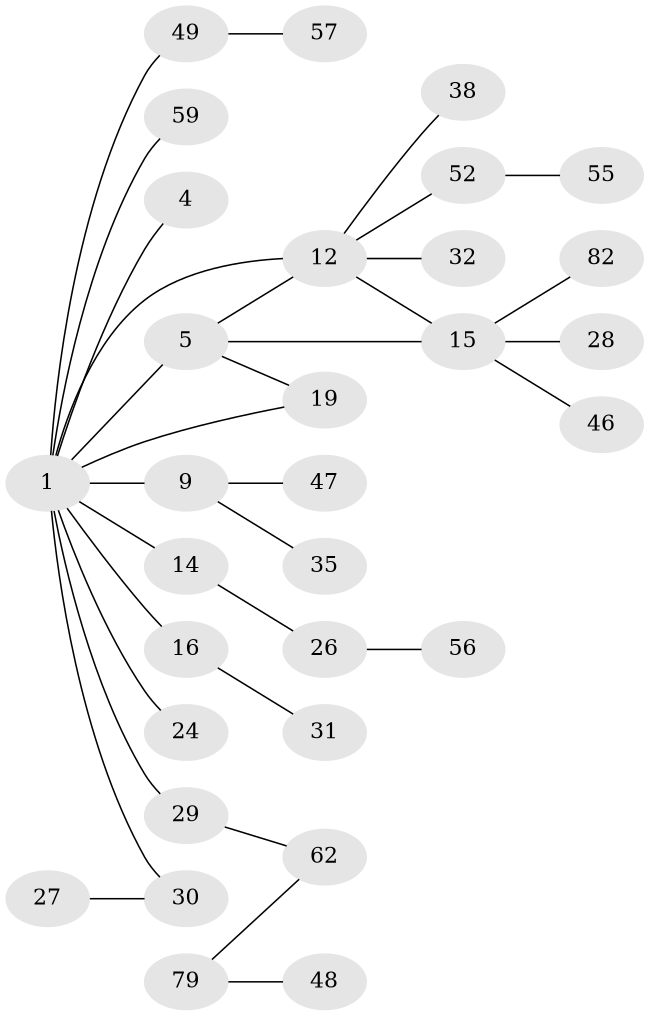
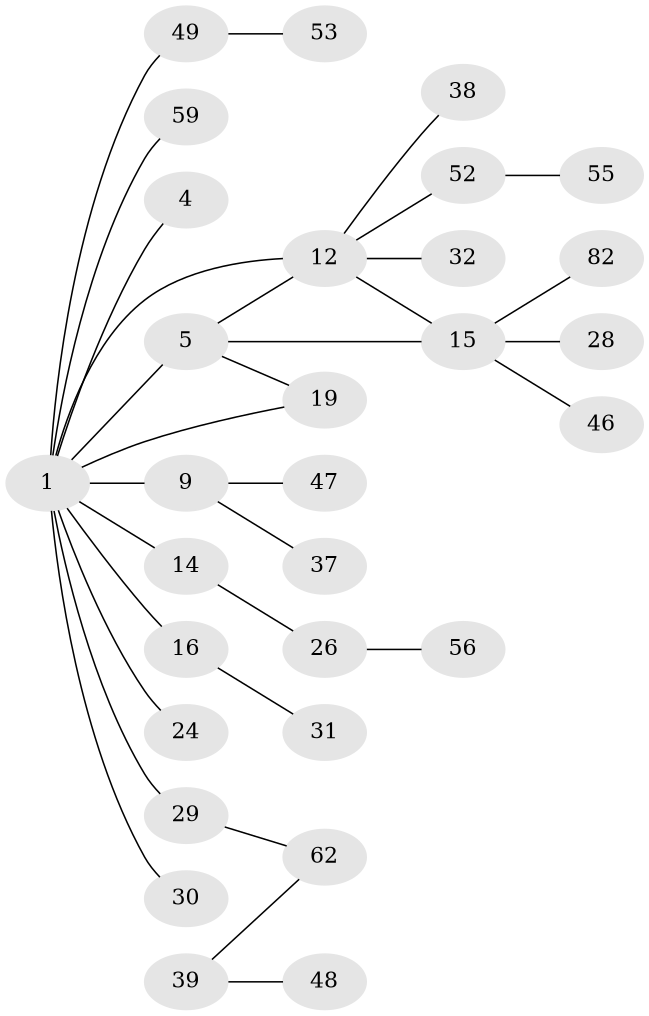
(325, 34) -> (325, 34)
(325, 566) -> (325, 566)
(48, 899) -> none
(186, 982) -> (186, 982)
